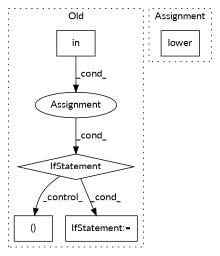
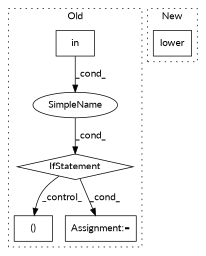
(180, 17) -> (172, 17)
(76, 105) -> (75, 105)
(101, 229) -> (101, 229)
